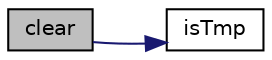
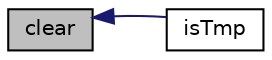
(119, 44) -> (140, 16)
